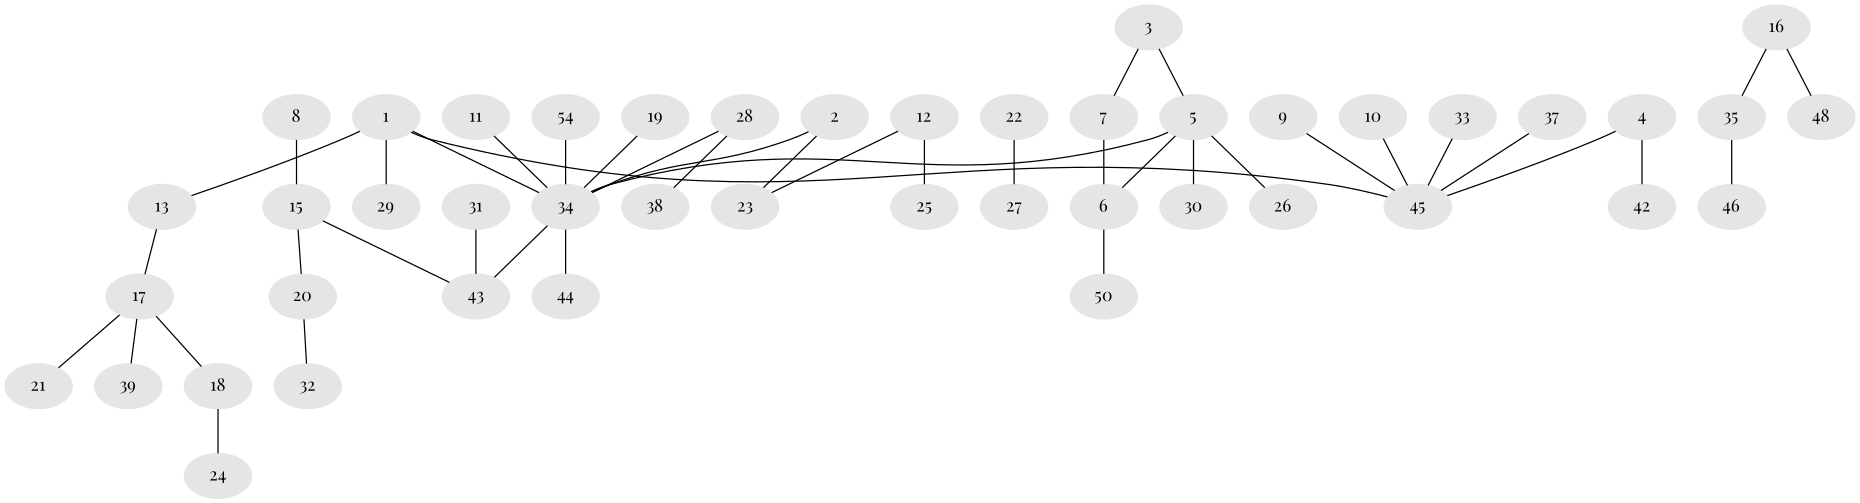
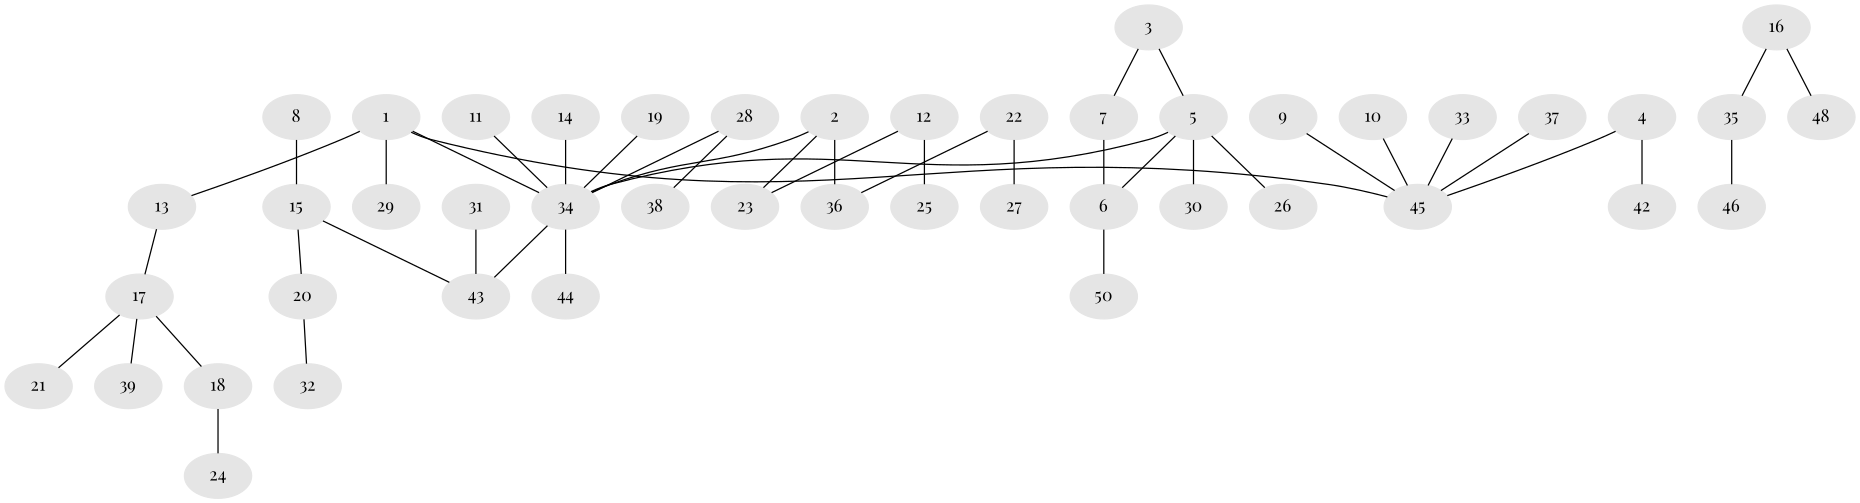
(566, 117) -> (566, 117)
none -> (835, 207)
